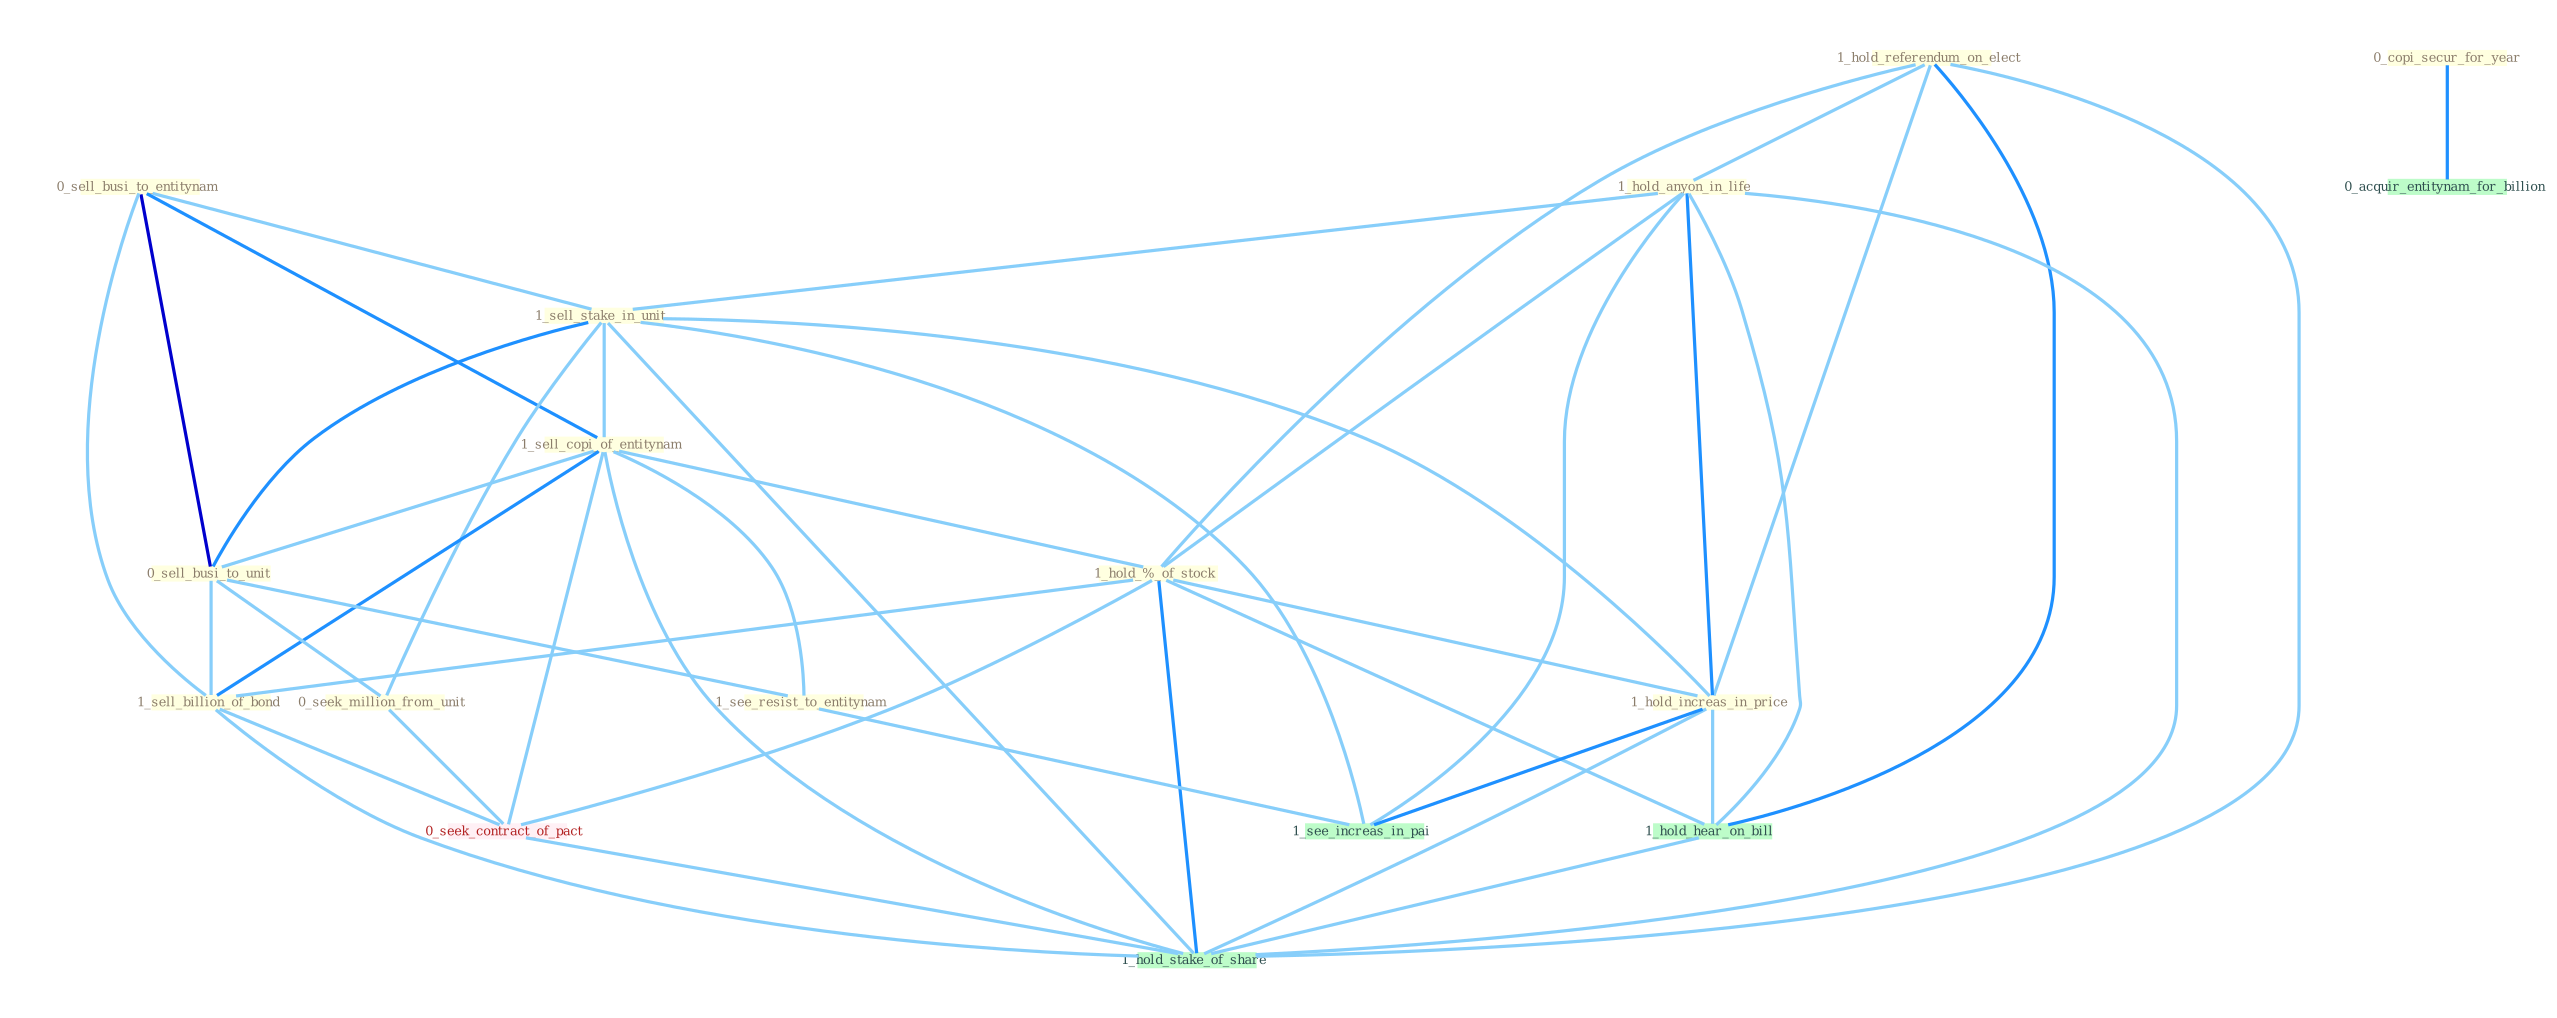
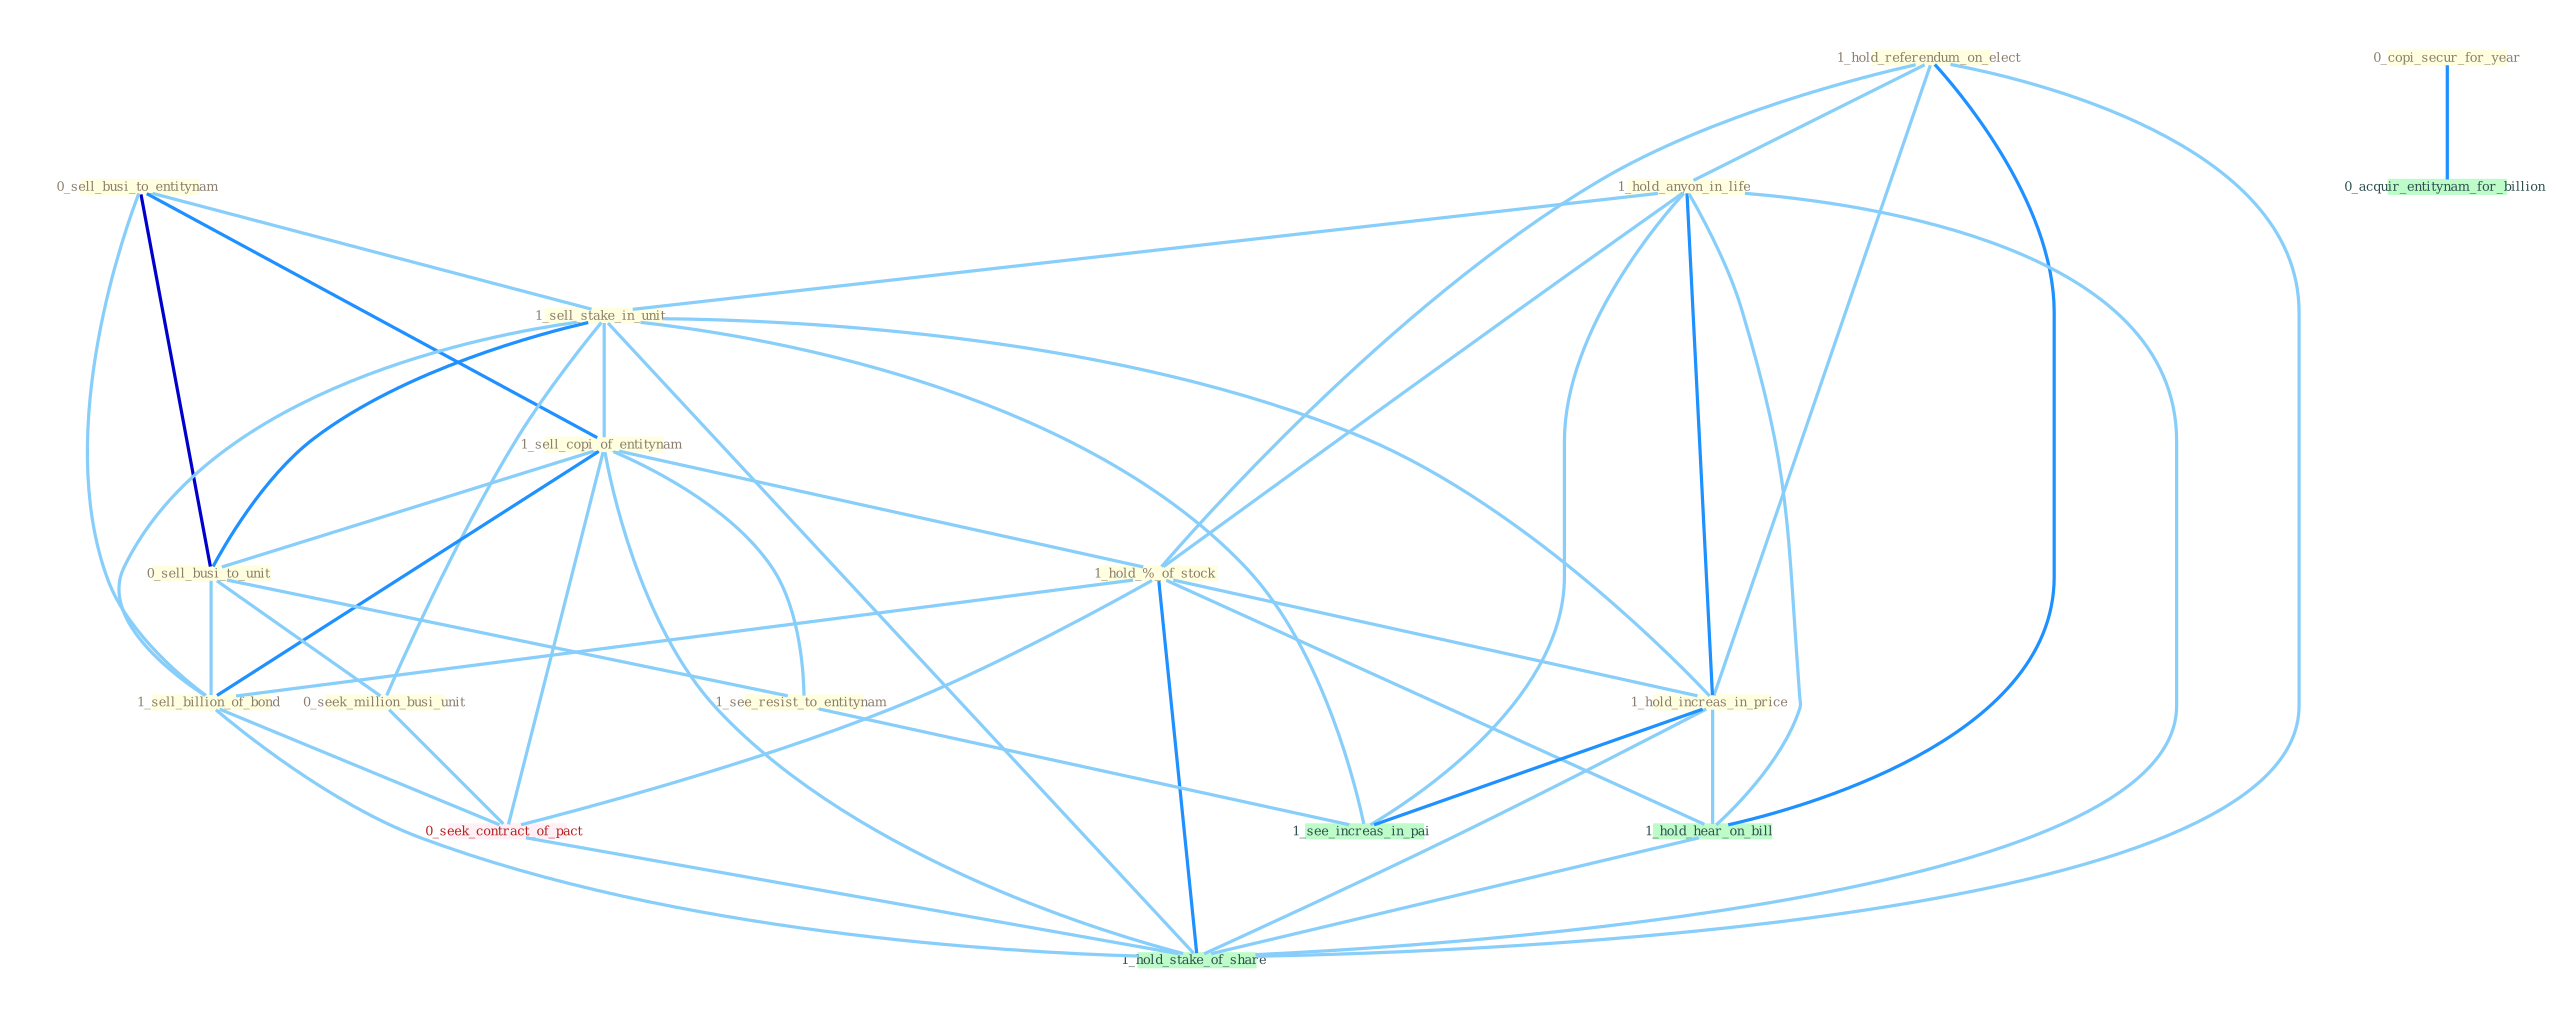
none -> (250, 435)
(385, 702) -> (385, 702)
